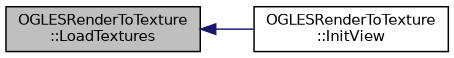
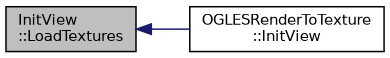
(103, 29) -> (71, 29)
